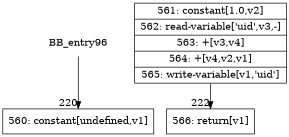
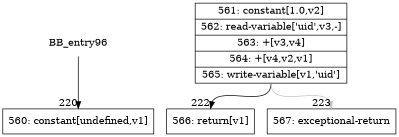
none -> (332, 121)
